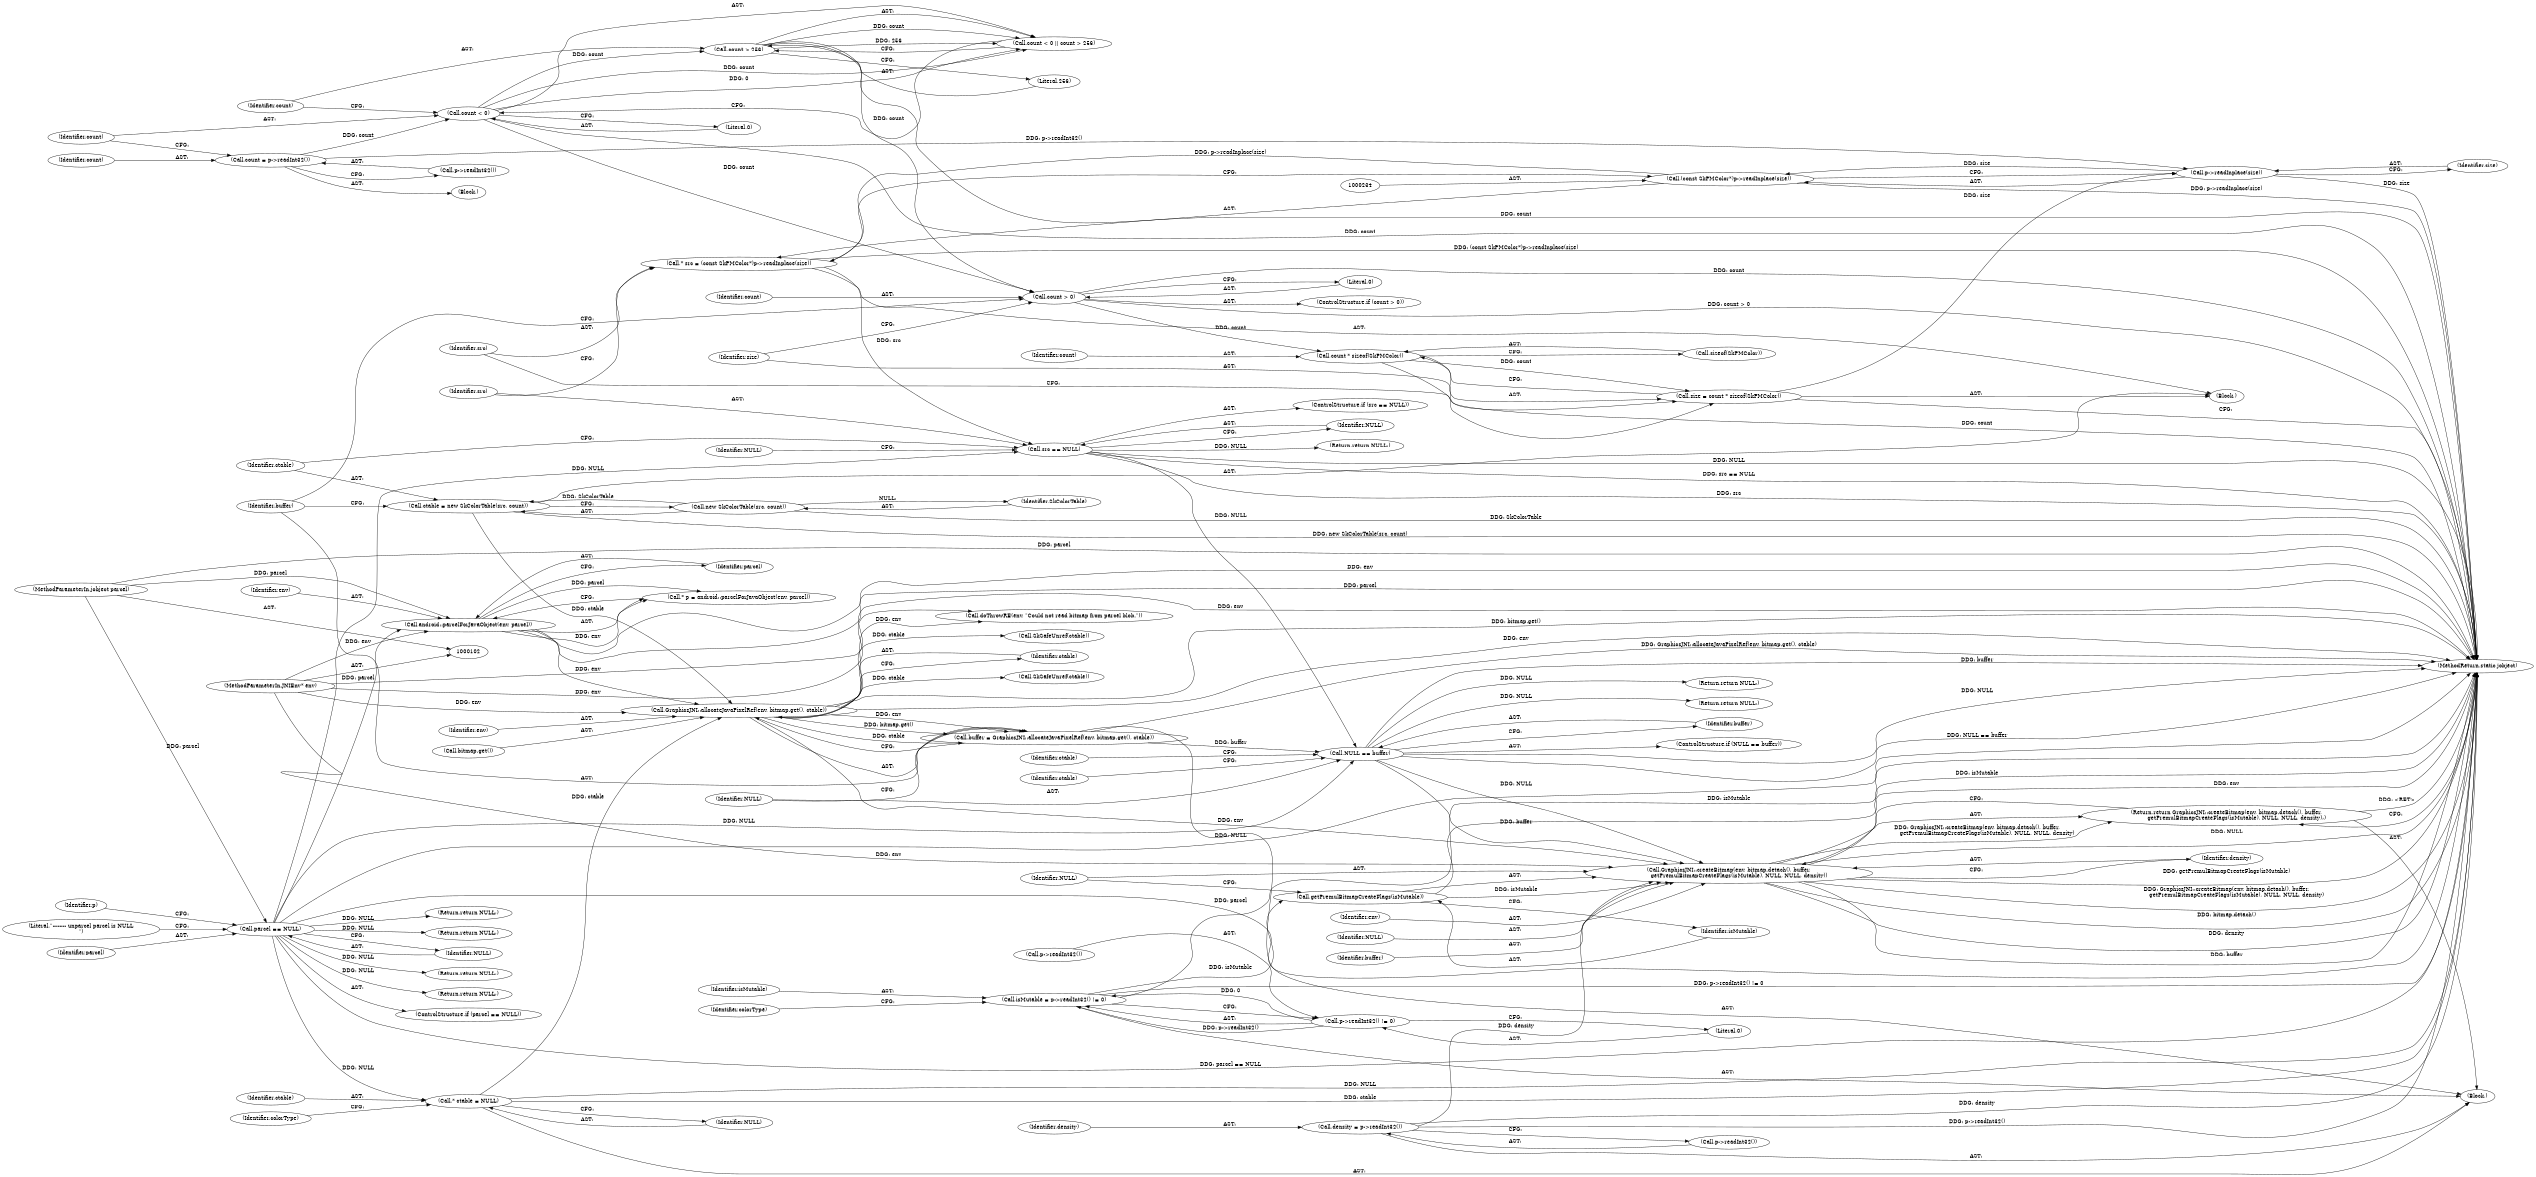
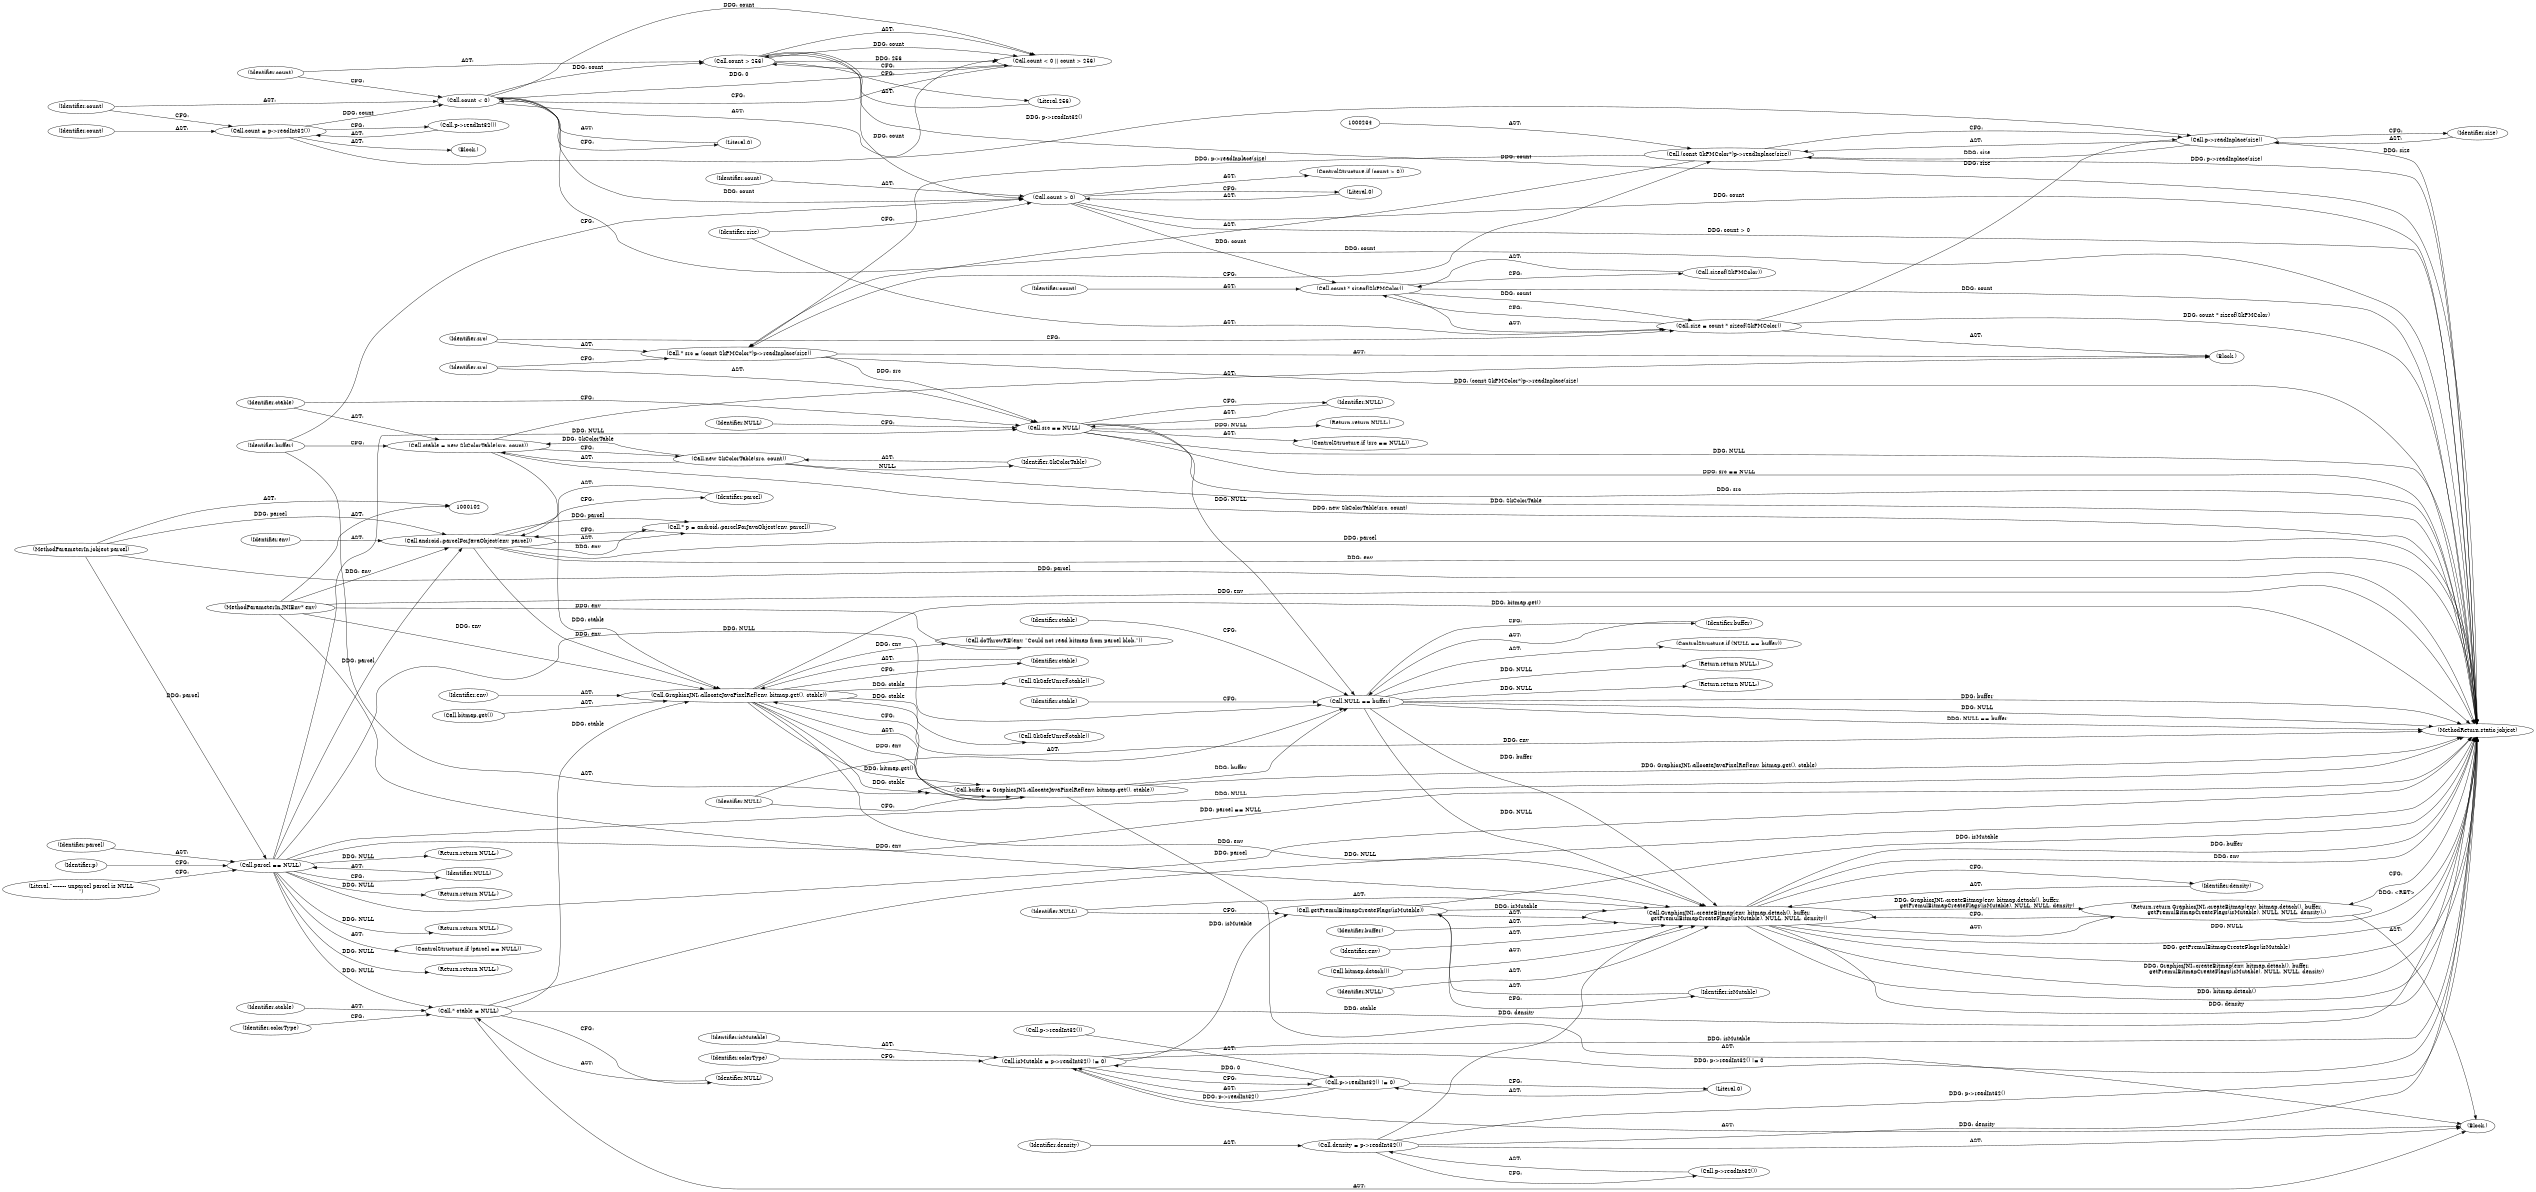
(2227, 410) -> (2227, 316)
none -> (1360, 972)
